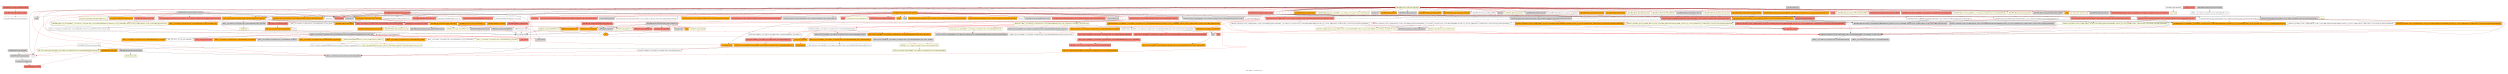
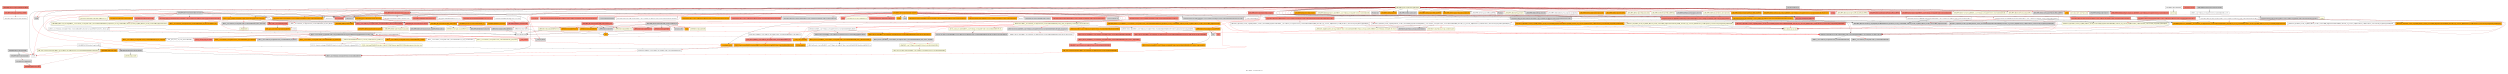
(1790, 29) -> (1790, 29)
